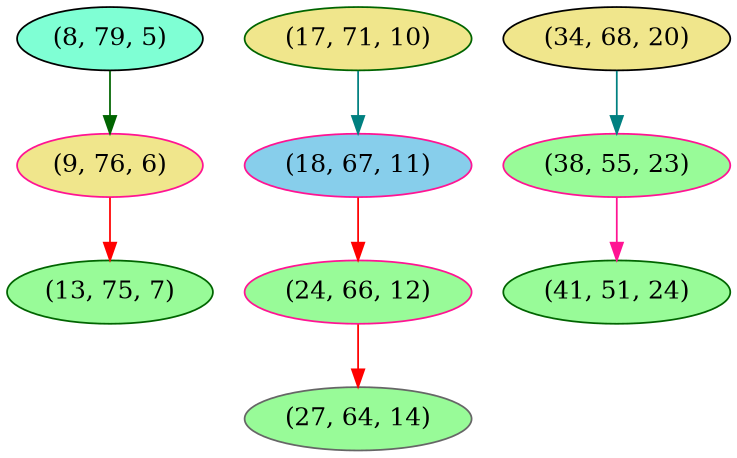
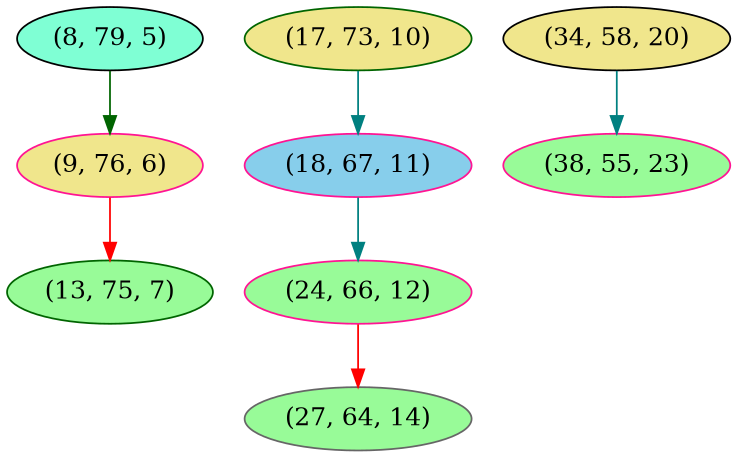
(358, 39) -> (358, 39)
(617, 39) -> (617, 39)
(358, 220) -> (358, 220)
(617, 292) -> none
